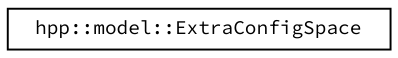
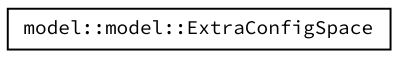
(199, 29) -> (199, 29)
